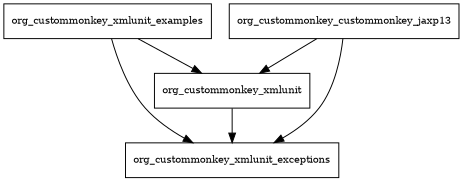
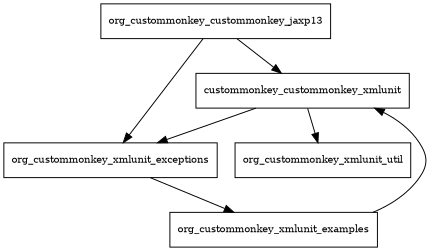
(232, 91) -> (303, 91)
(137, 97) -> (188, 193)
none -> (323, 160)
